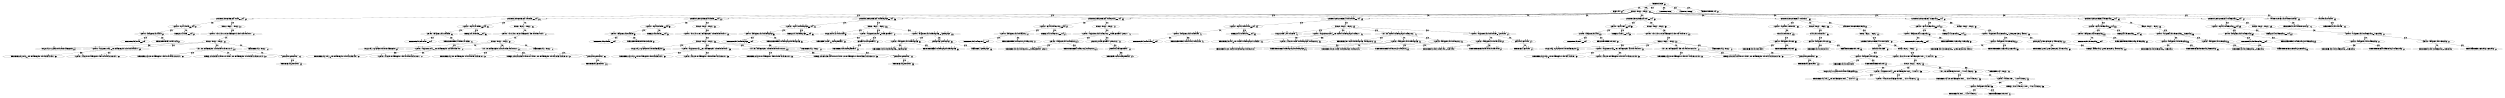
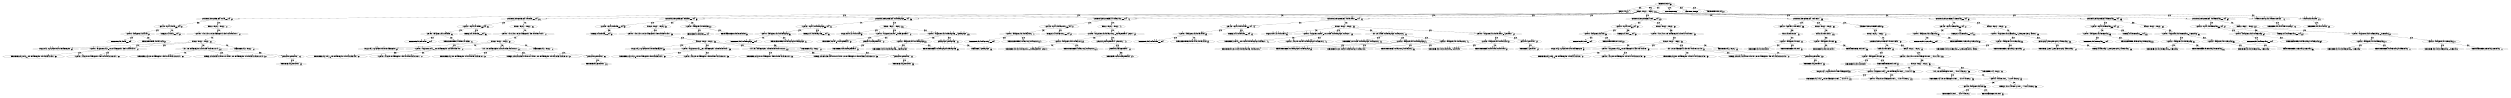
(641, 30) -> (689, 23)
